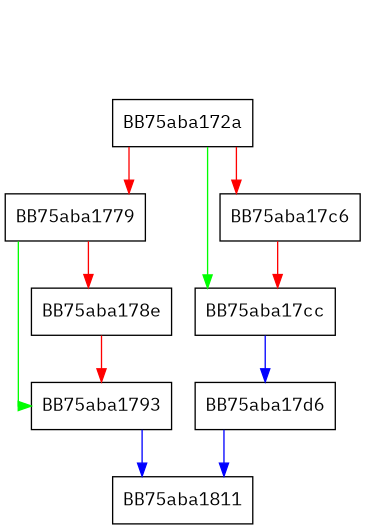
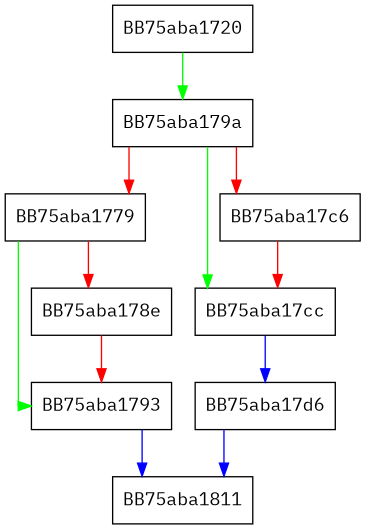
none -> (183, 29)
(183, 123) -> (183, 123)
